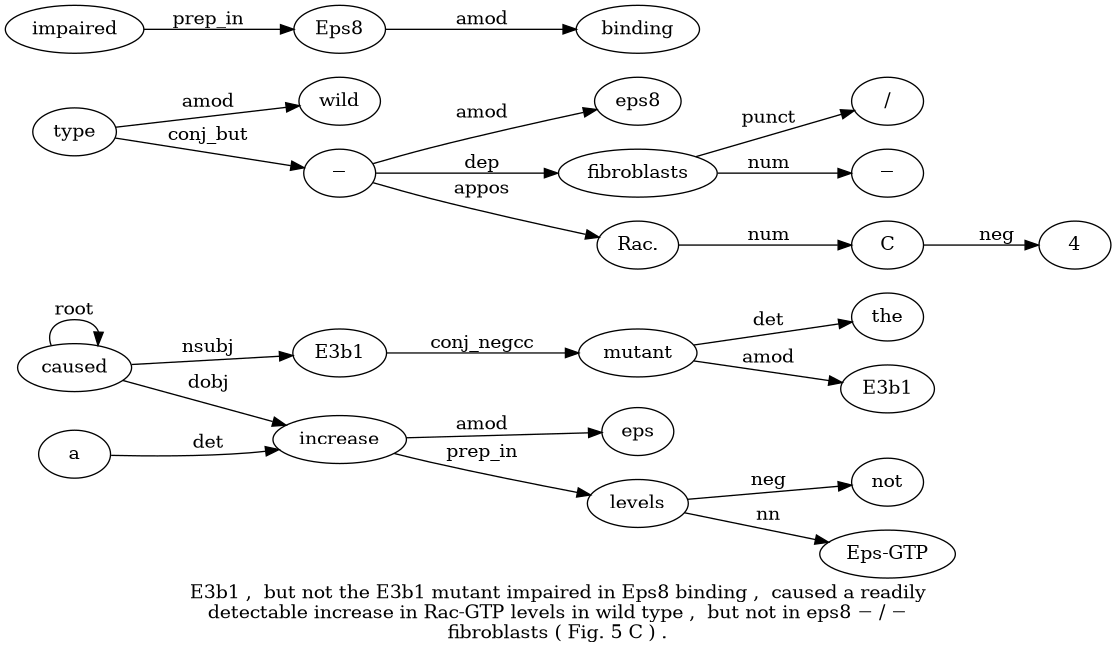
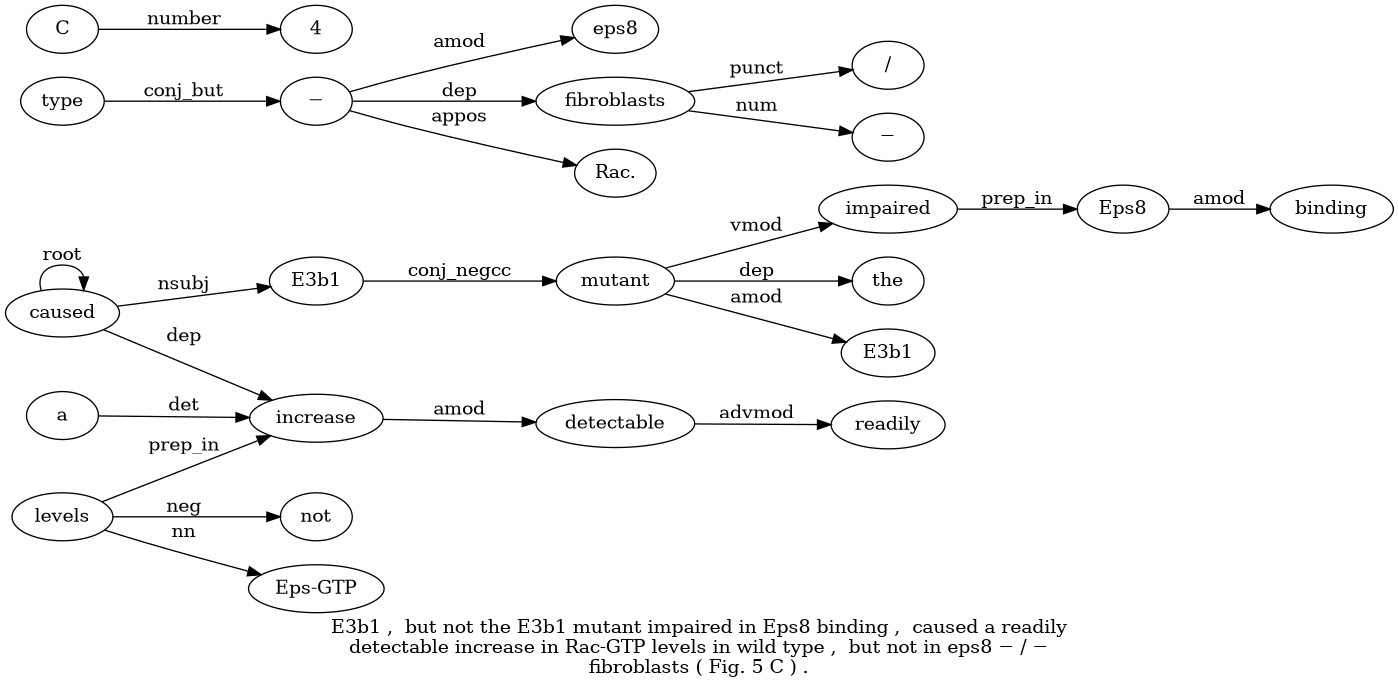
(340, 101) -> none
(997, 235) -> (184, 19)
(758, 245) -> none
none -> (743, 248)
(769, 320) -> (757, 271)
(208, 383) -> (184, 336)
none -> (888, 425)
(638, 432) -> (615, 424)
(485, 474) -> (180, 471)
